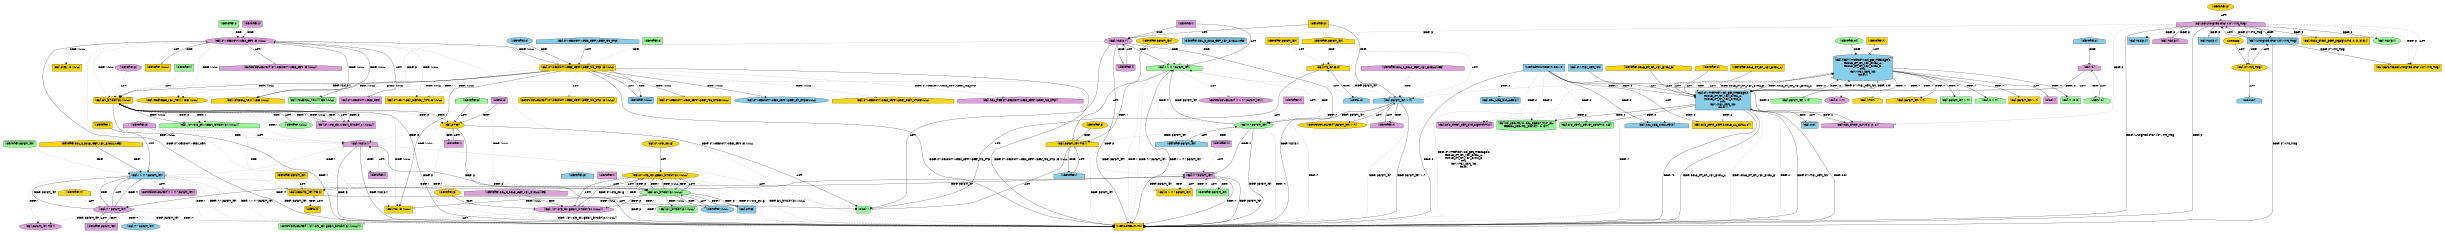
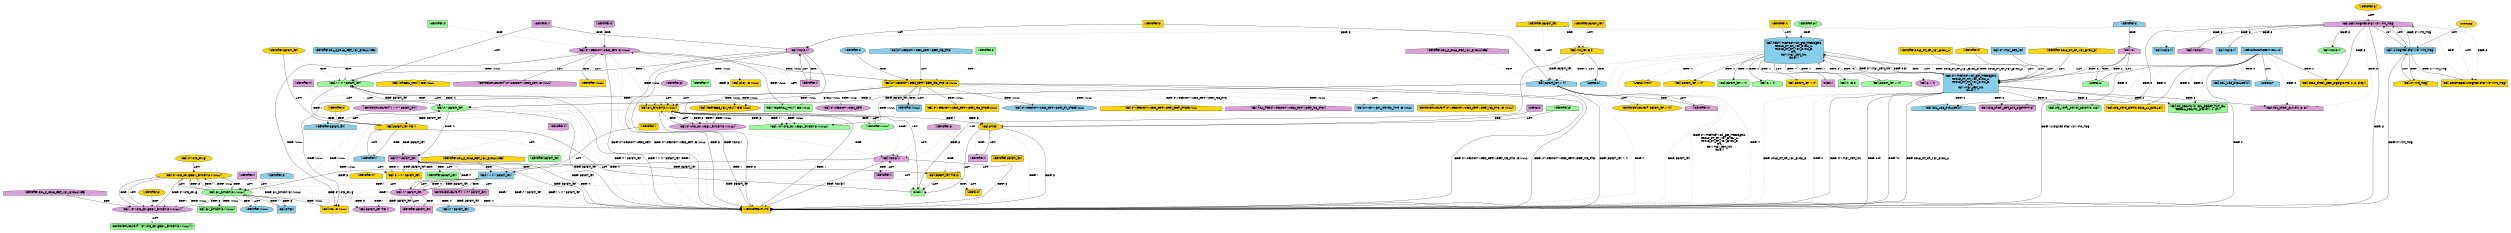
(2271, 32) -> (2389, 32)
(364, 49) -> (734, 64)
(401, 49) -> none
none -> (2443, 50)
(2240, 54) -> (2439, 37)
(198, 67) -> (742, 97)
none -> (2297, 67)
(2250, 68) -> (2416, 83)
(349, 77) -> (500, 65)
(403, 82) -> (879, 111)
(2250, 83) -> (2265, 66)
(2091, 84) -> (2102, 67)
(342, 86) -> (808, 98)
(1707, 88) -> (2283, 76)
(312, 100) -> (788, 108)
(361, 100) -> (843, 108)
(415, 100) -> (1384, 108)
(1669, 100) -> (2185, 83)
(1868, 100) -> (1643, 83)
(346, 125) -> (708, 127)
(1810, 125) -> none
(152, 136) -> (358, 67)
(306, 193) -> (944, 175)
(617, 199) -> (125, 185)
(831, 225) -> none
